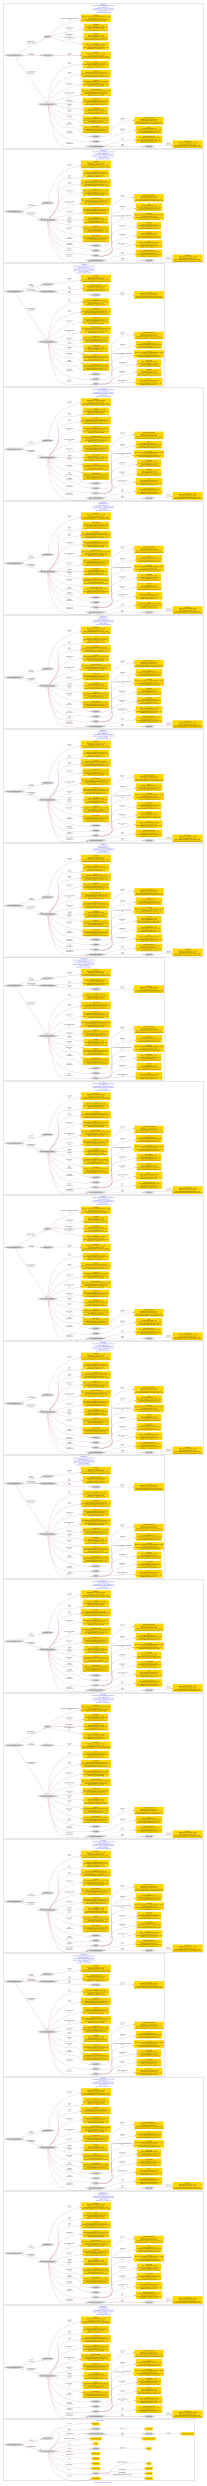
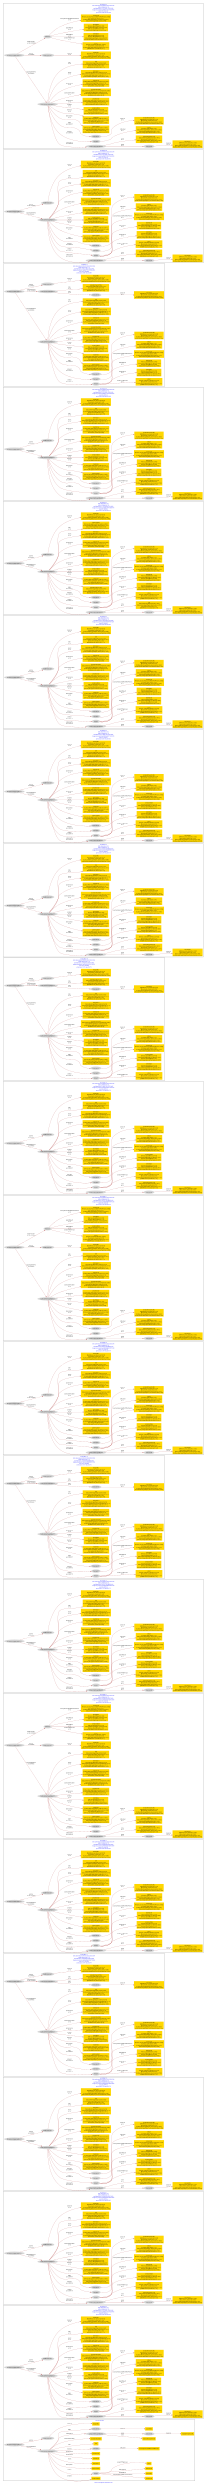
(149, 2449) -> (149, 2449)
